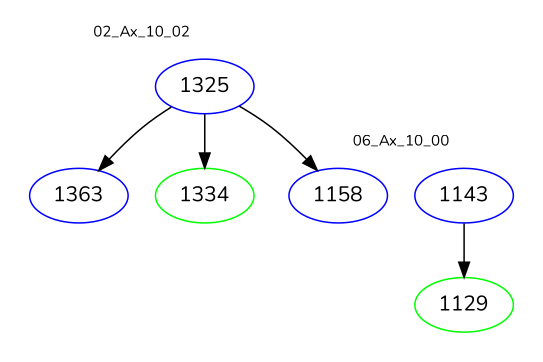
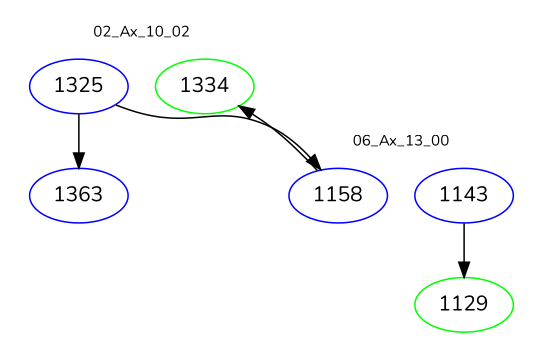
(205, 134) -> (287, 140)
(401, 142) -> (401, 142)
